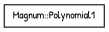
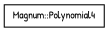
(54, 16) -> (54, 16)
